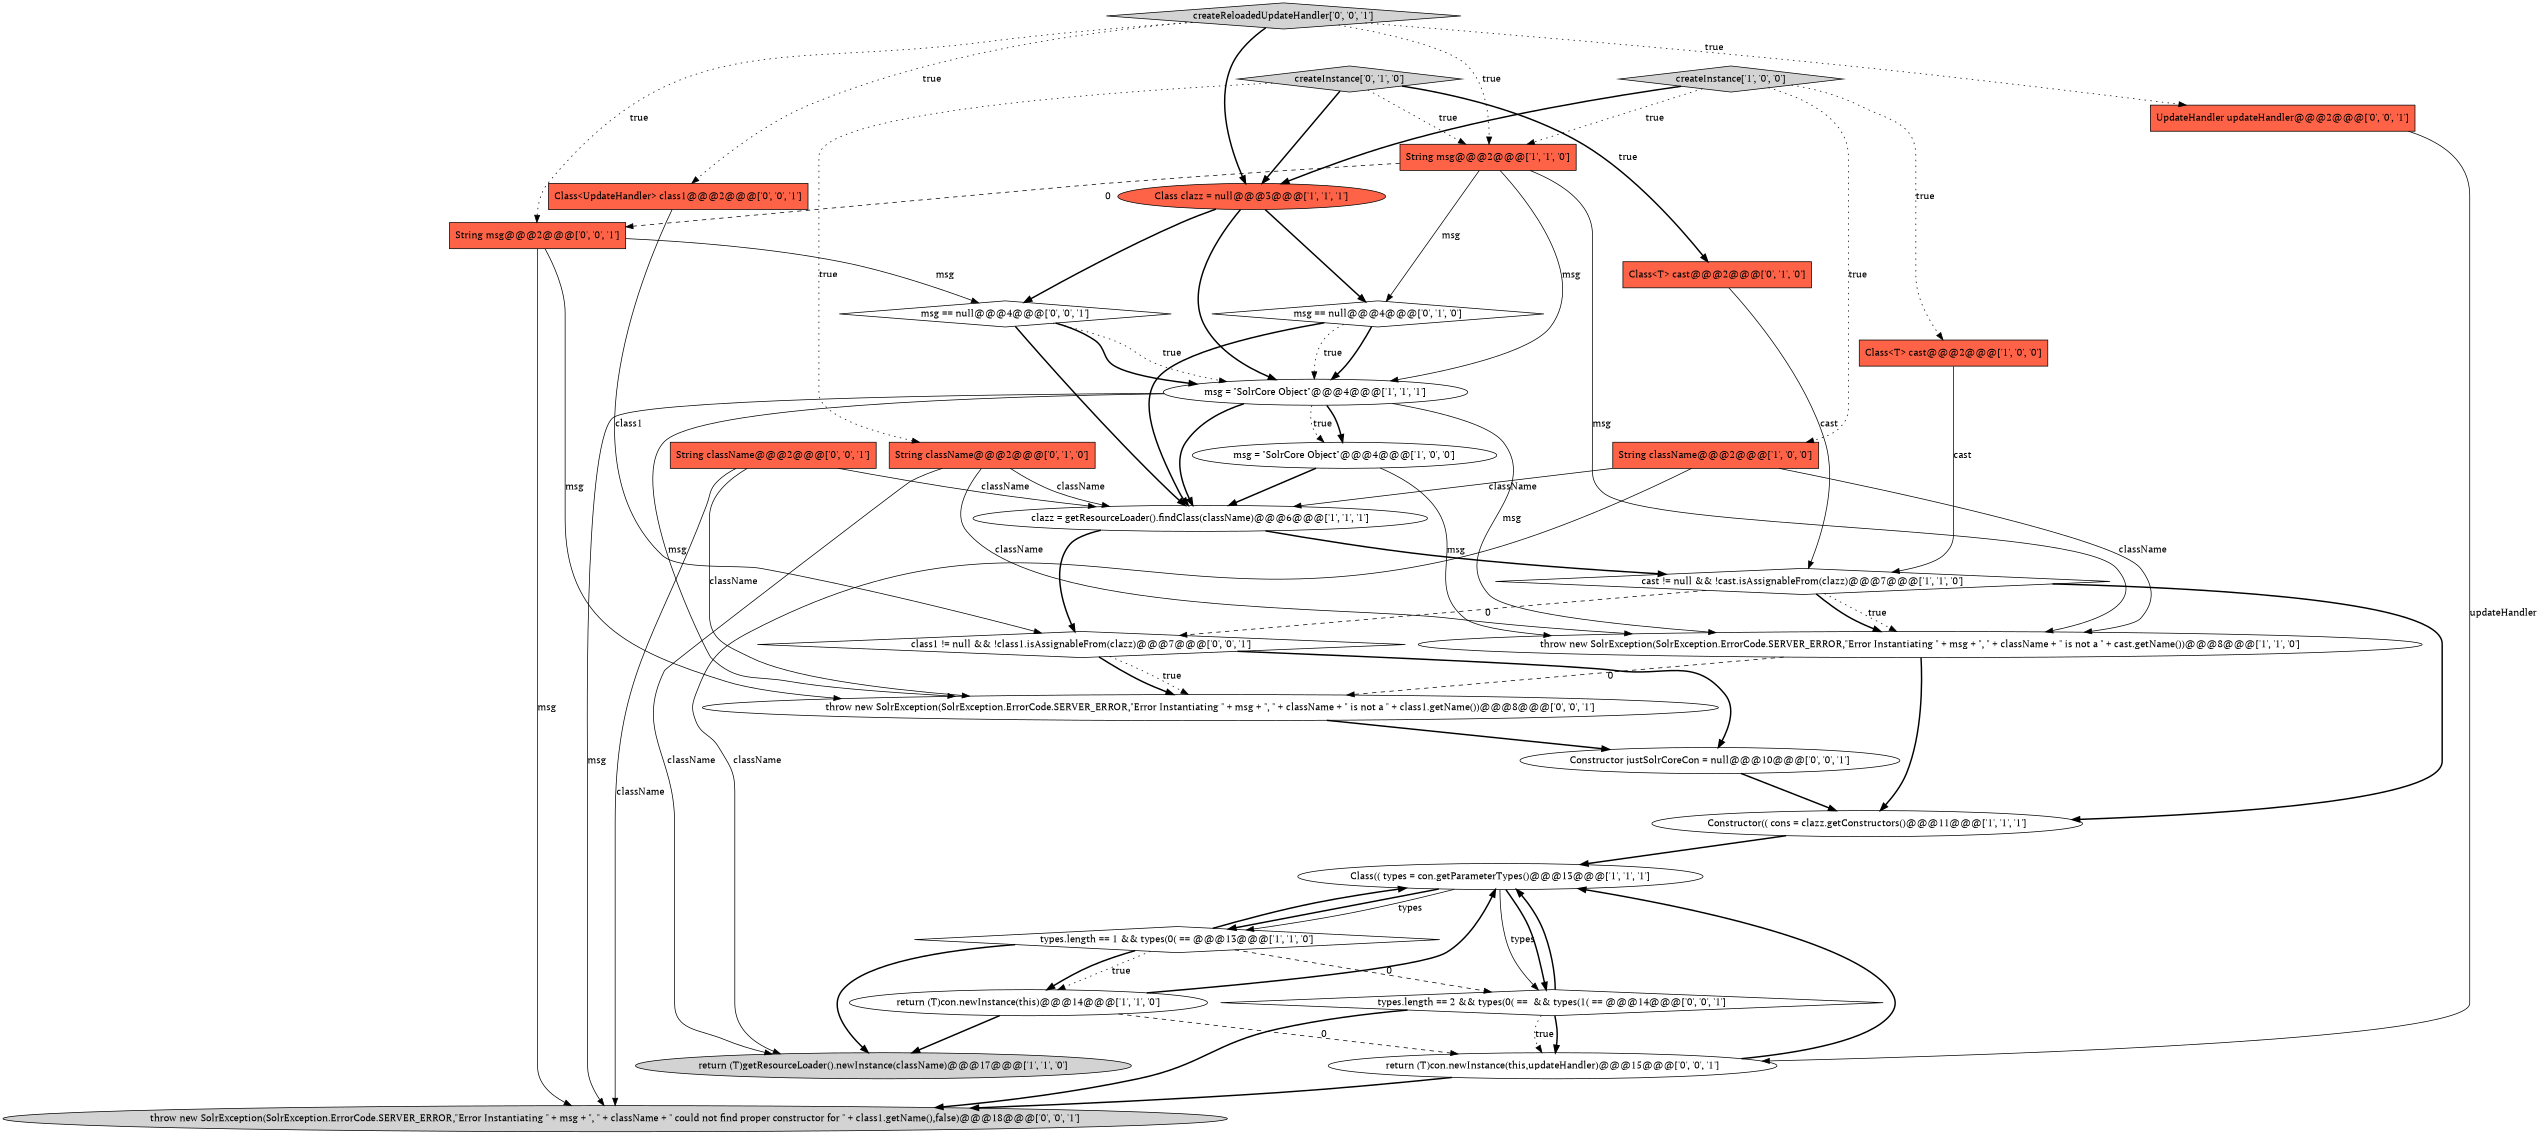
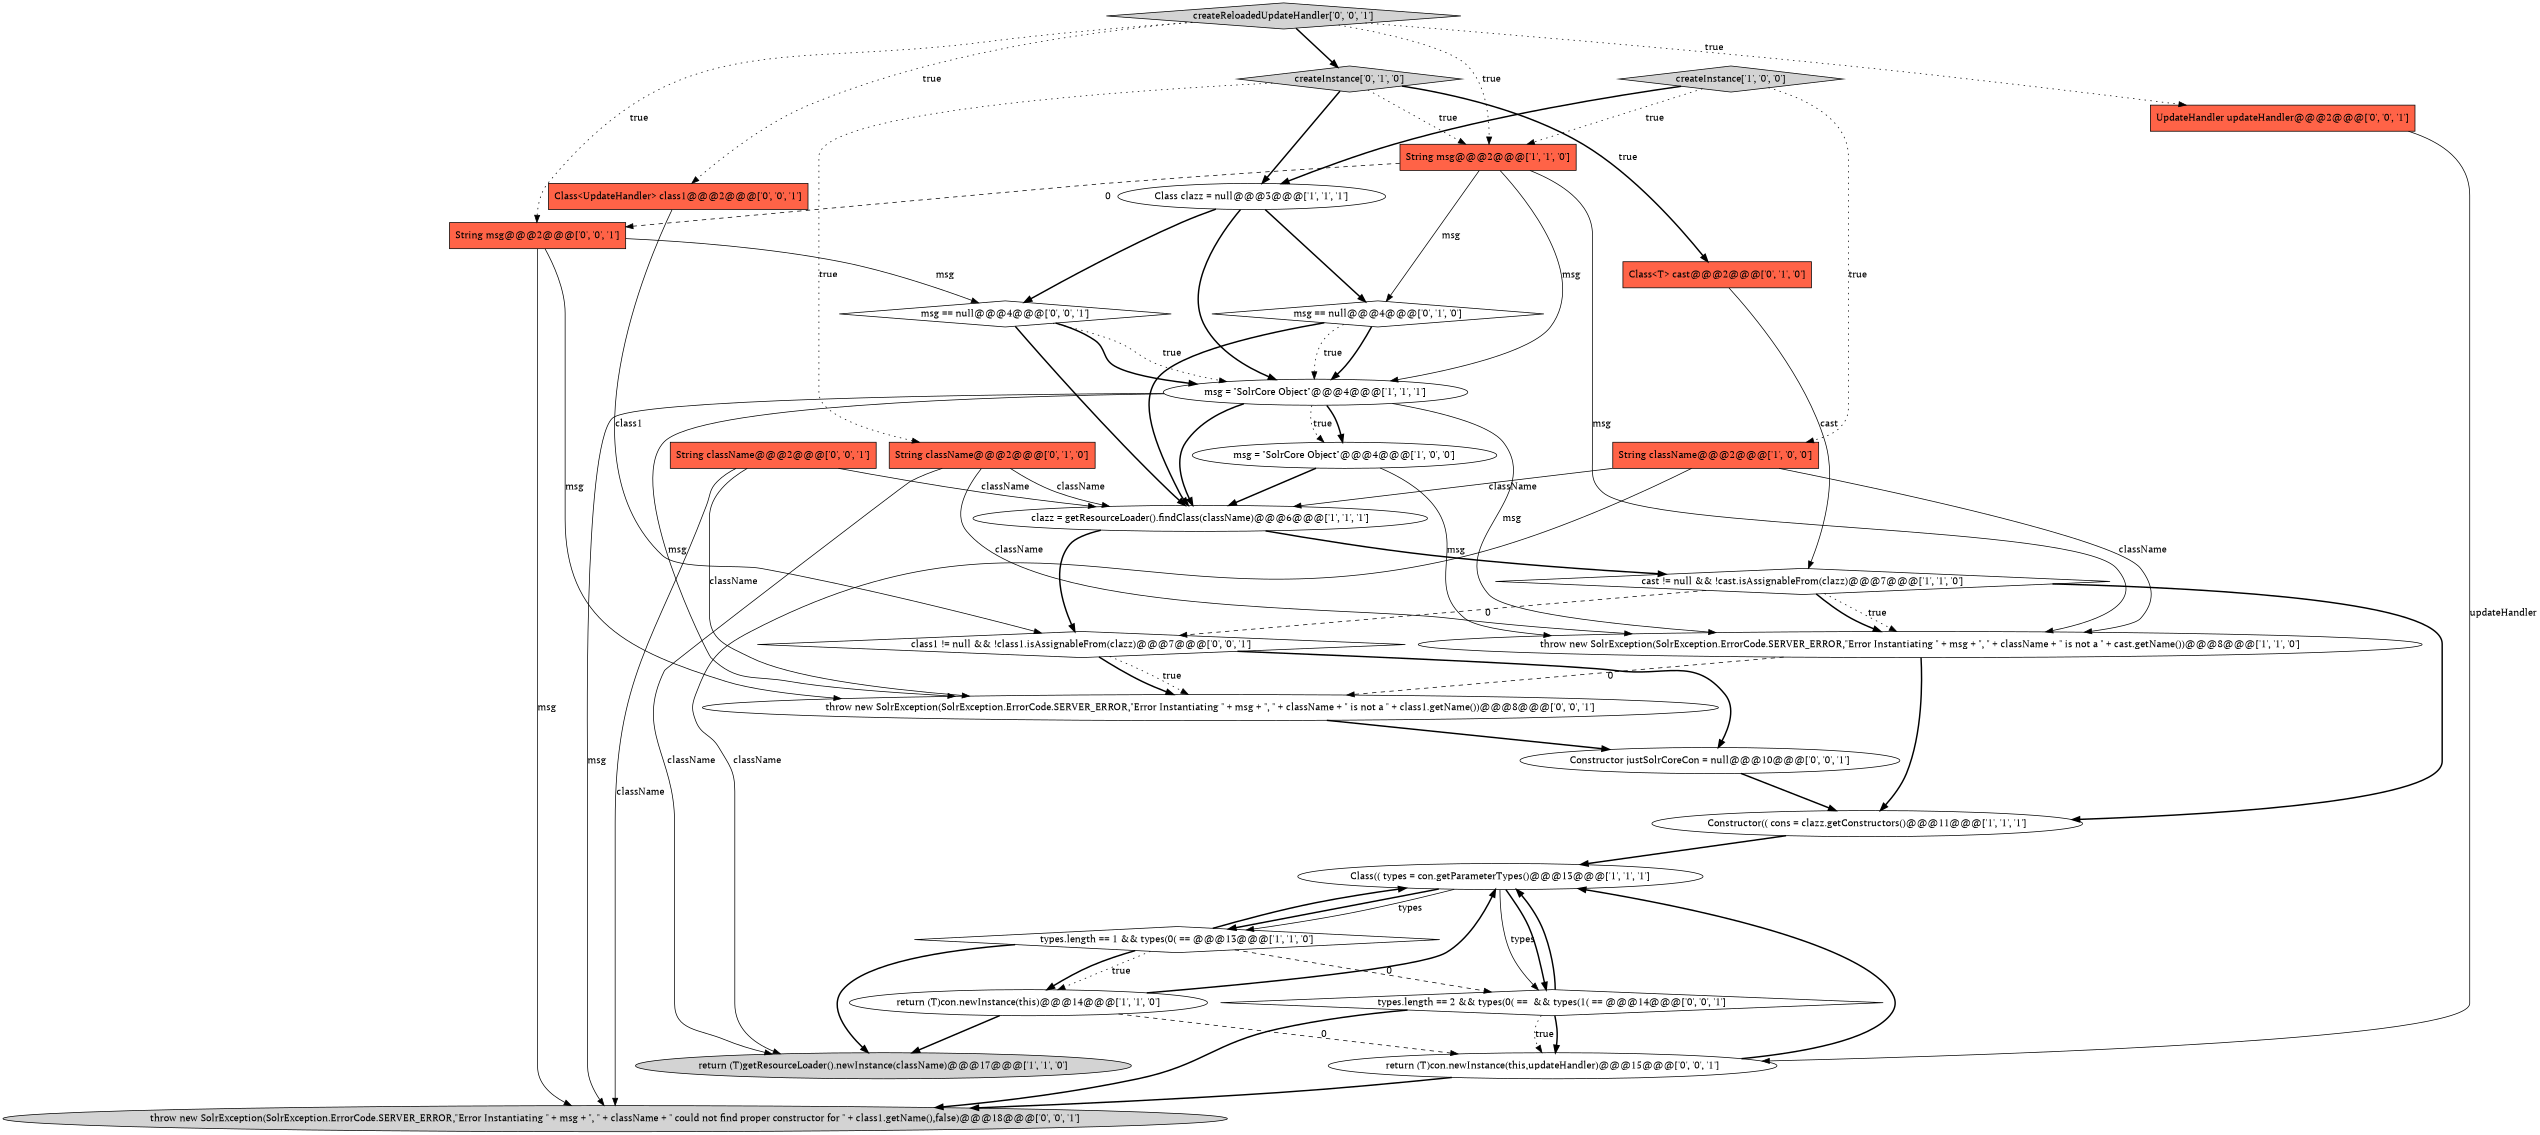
(1225, 96) -> (1314, 45)
(1252, 196) -> (1252, 196)
(1954, 353) -> none
